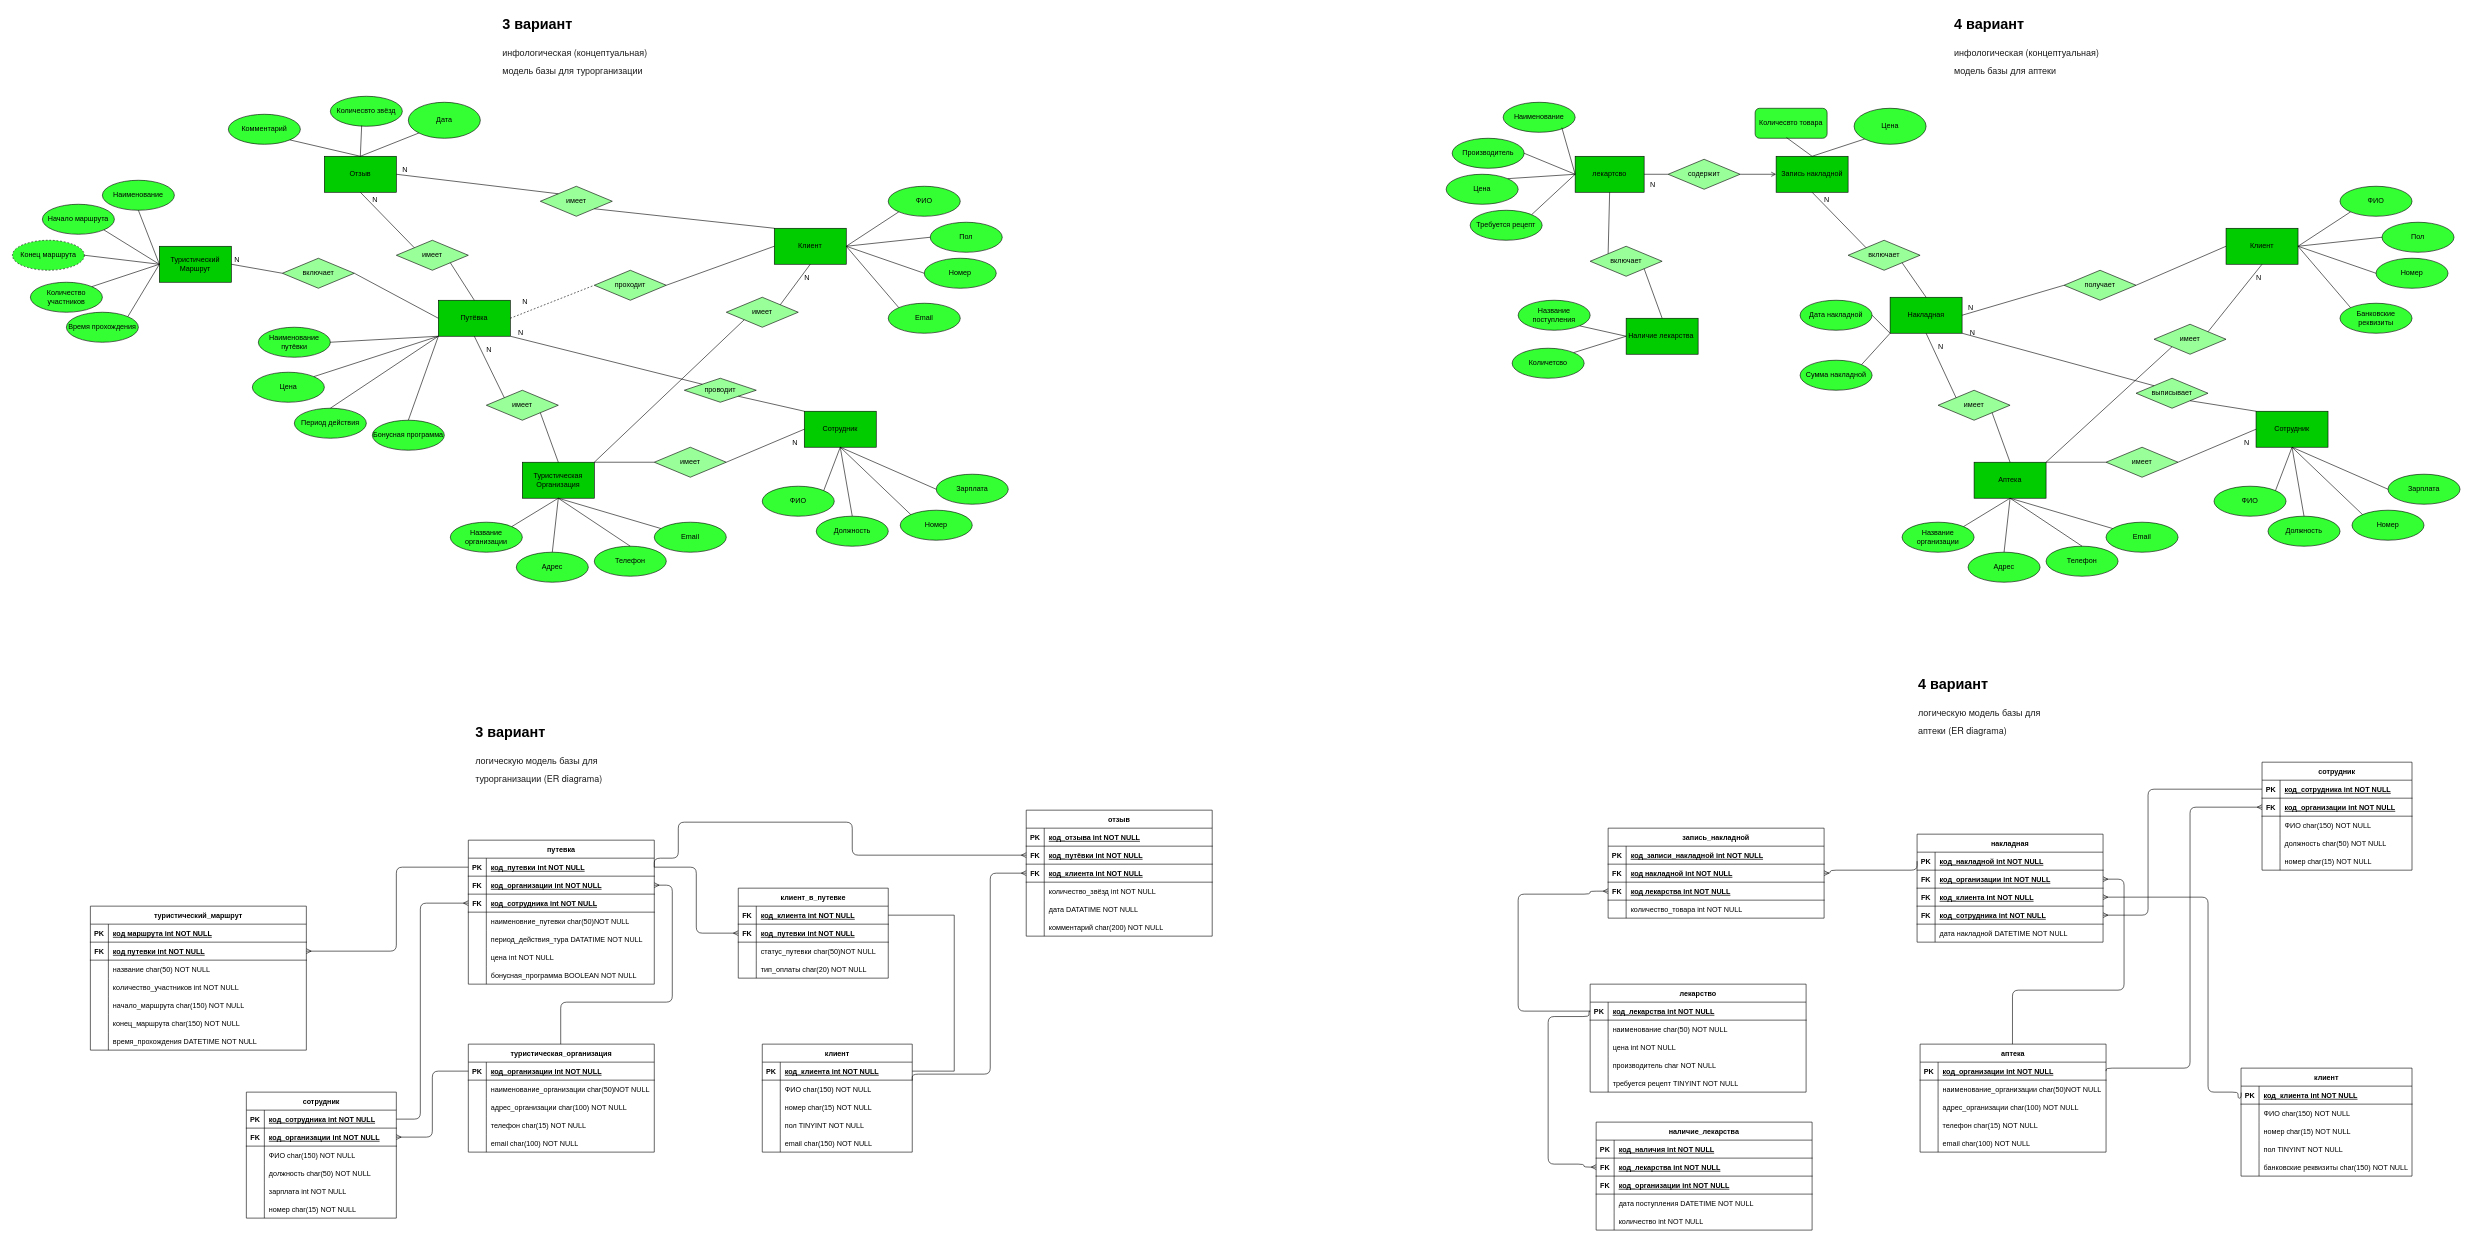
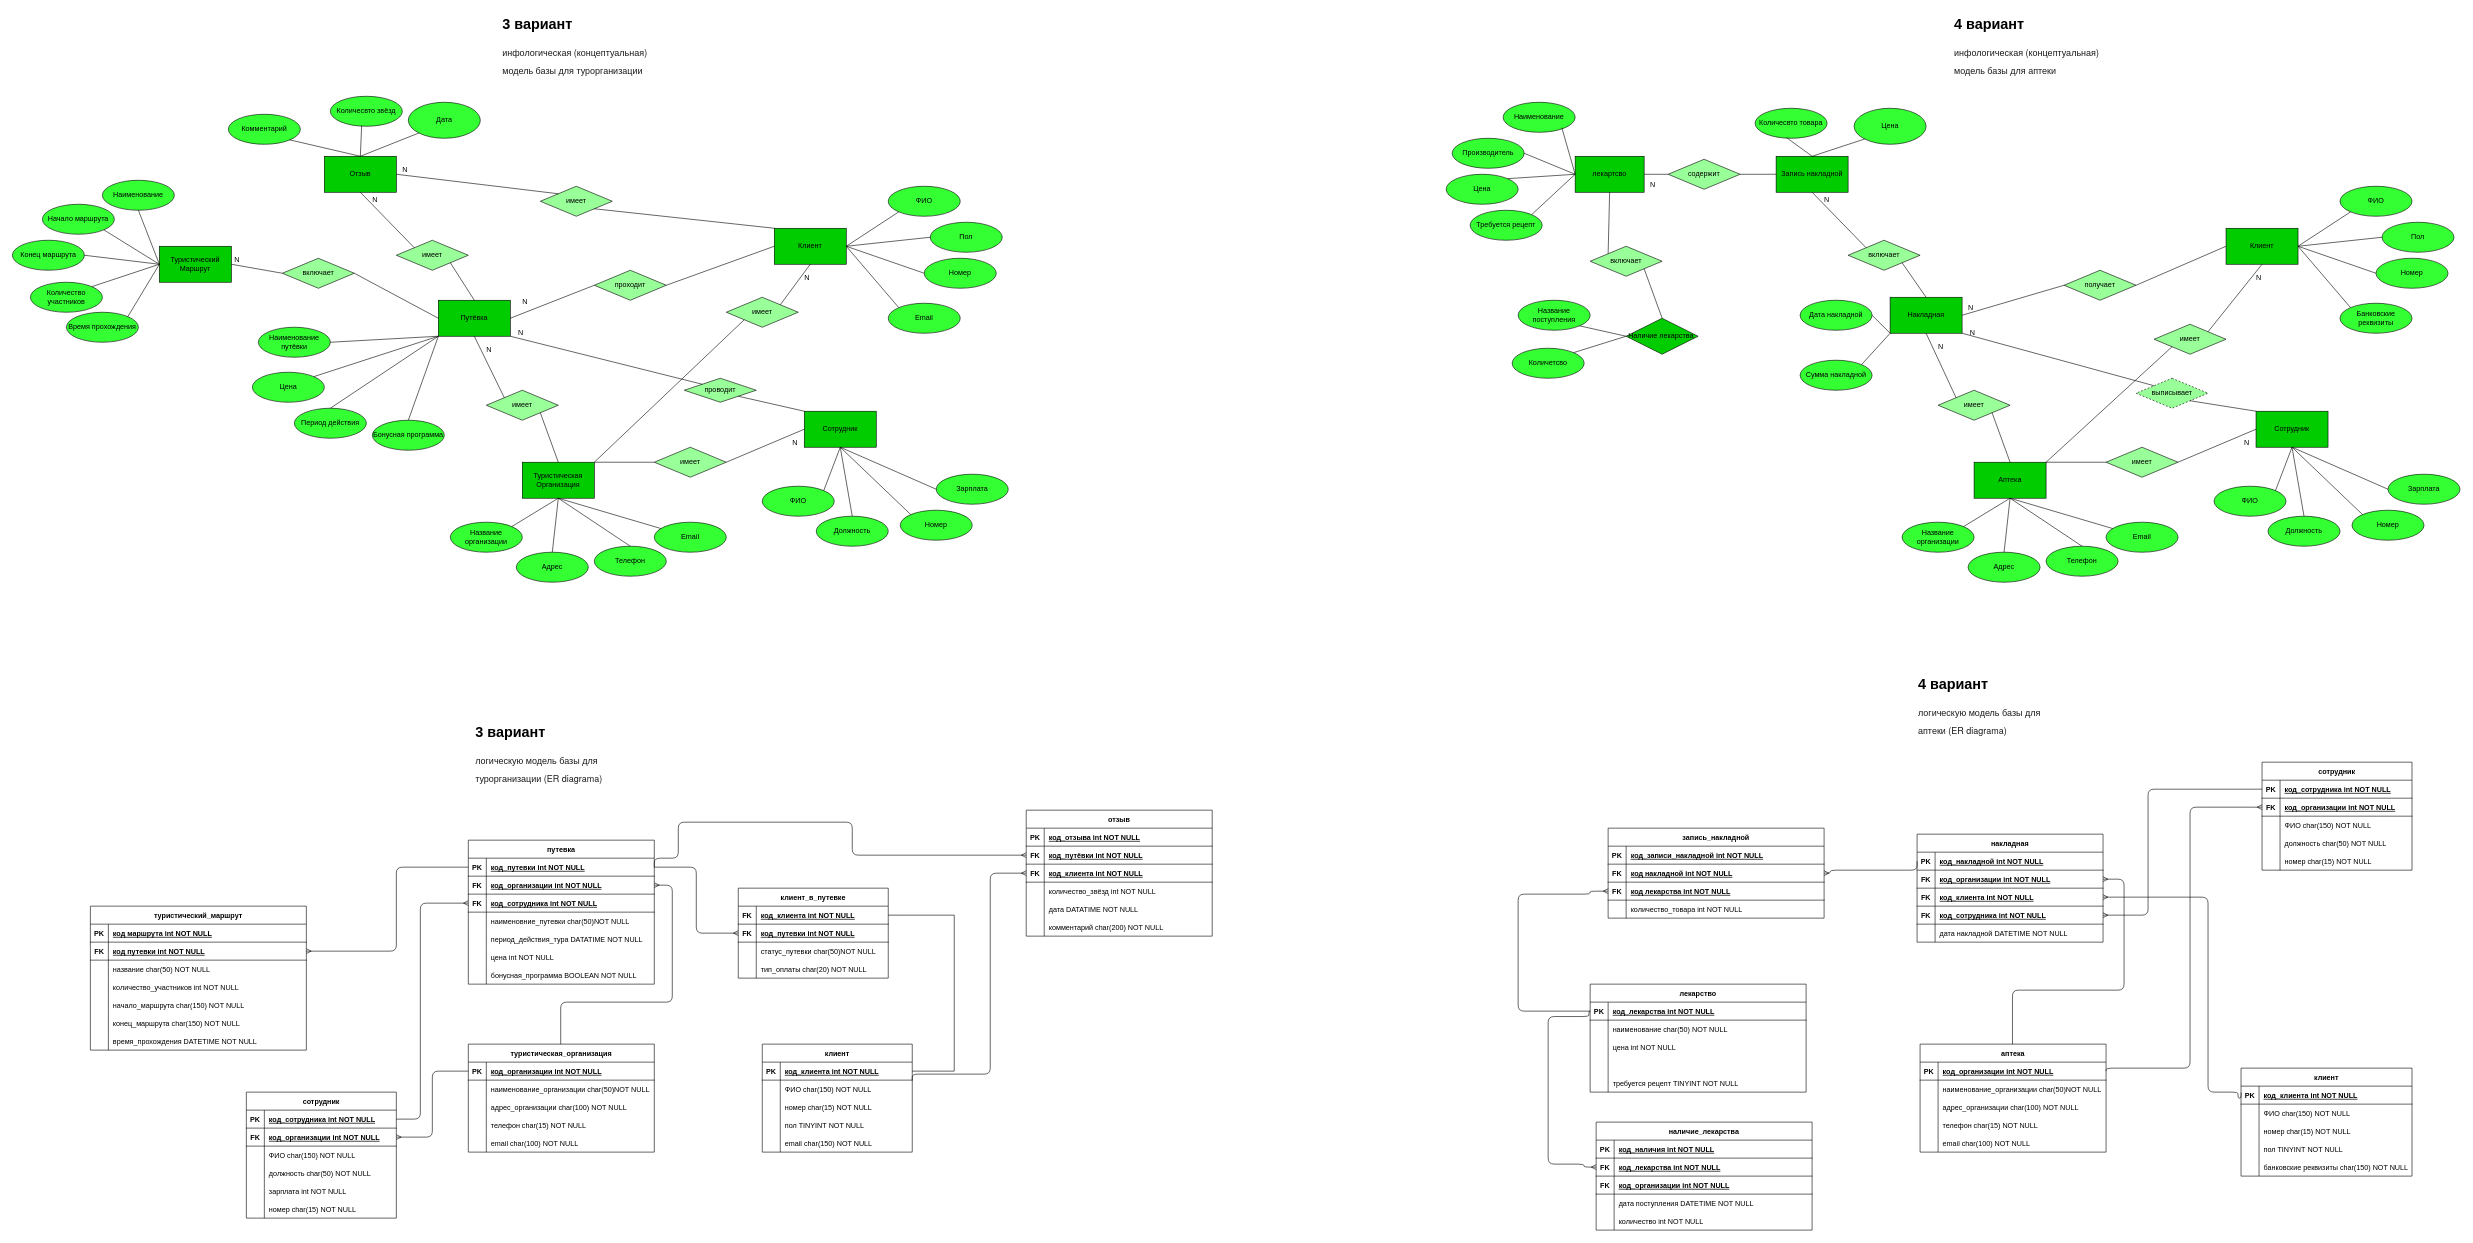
(1791, 123) -> (1791, 123)
(1772, 174) -> (1772, 174)
(48, 255) -> (48, 255)
(552, 302) -> (552, 302)
(1662, 336) -> (1662, 336)
(2172, 393) -> (2172, 393)
(1707, 1065) -> none
